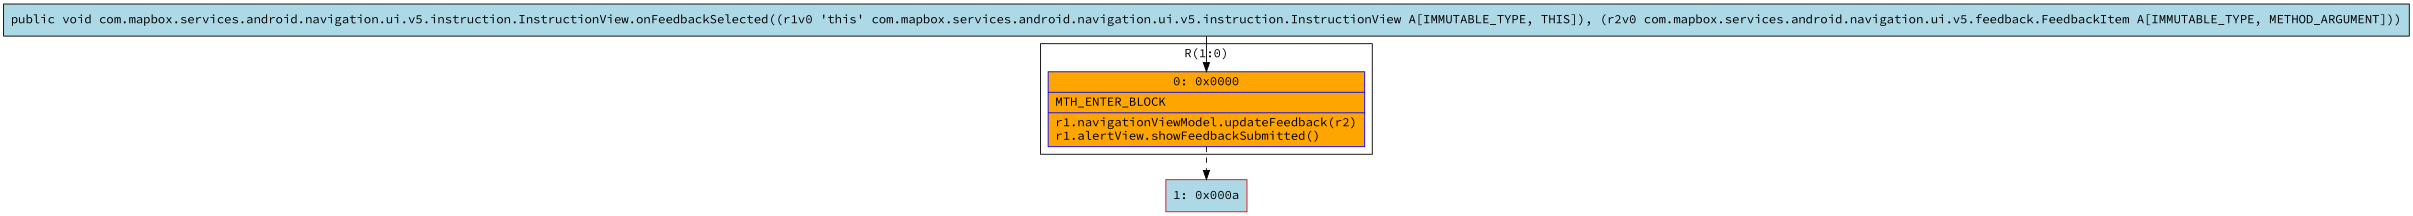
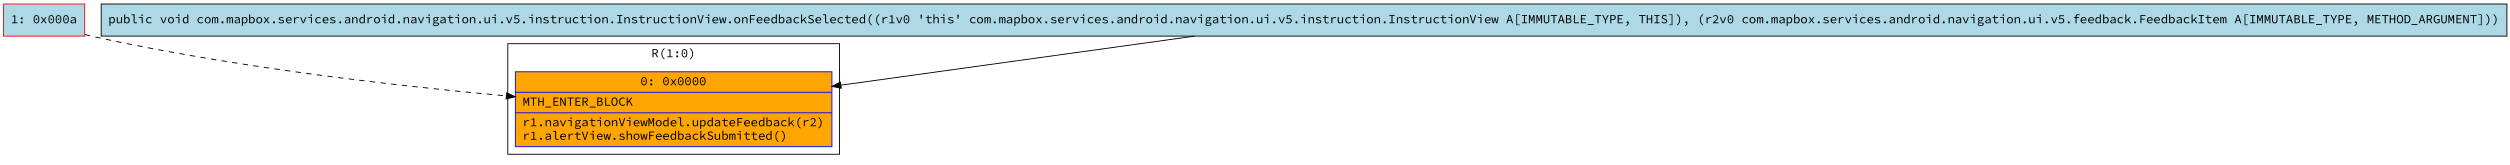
(1206, 160) -> (295, 72)
